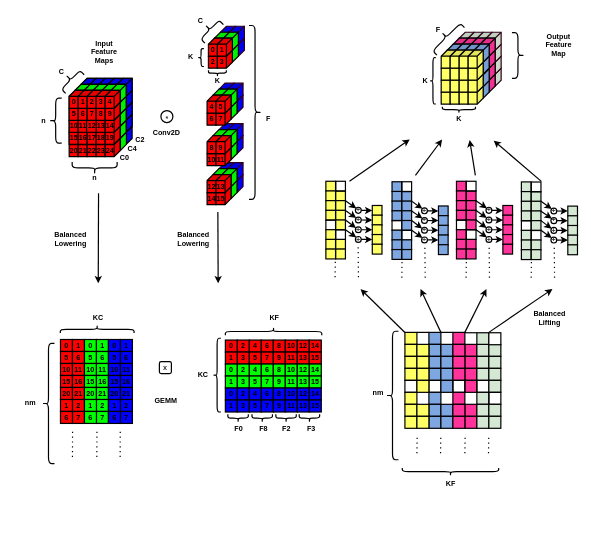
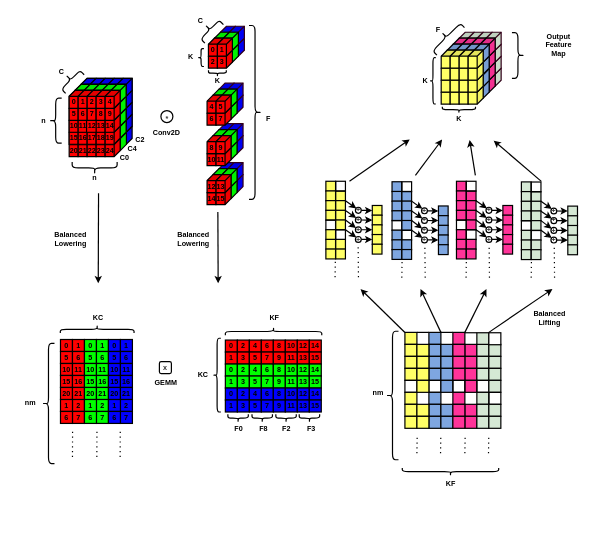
(104, 52) -> none
(166, 401) -> (166, 383)
